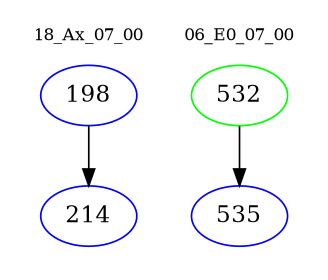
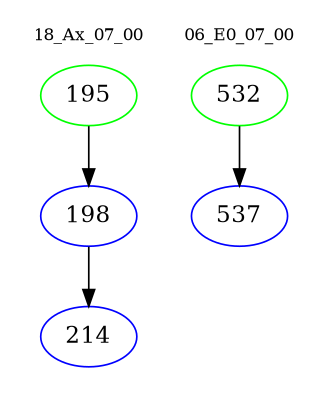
none -> (89, 95)
(240, 216) -> (240, 216)
